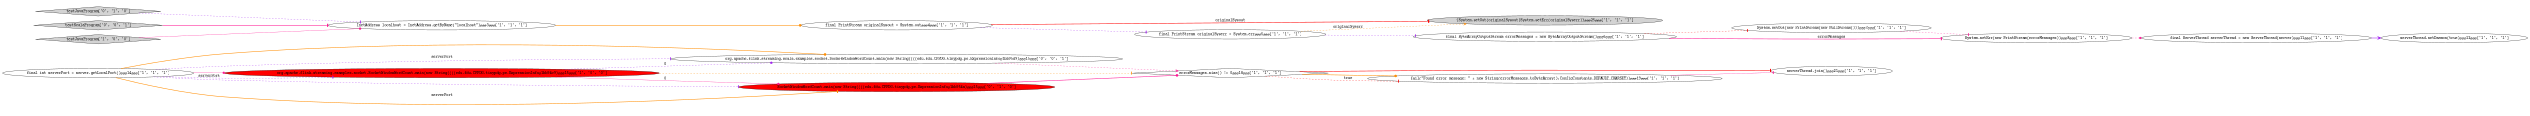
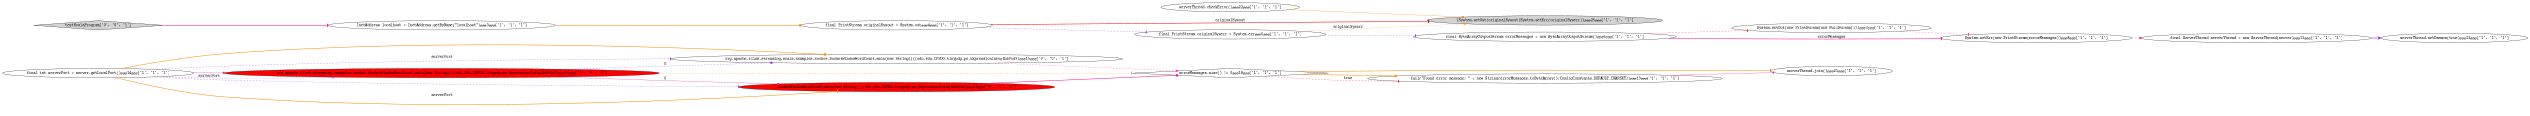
none -> (1230, 7)
(98, 11) -> none
(98, 39) -> none
(1535, 70) -> (1535, 70)
